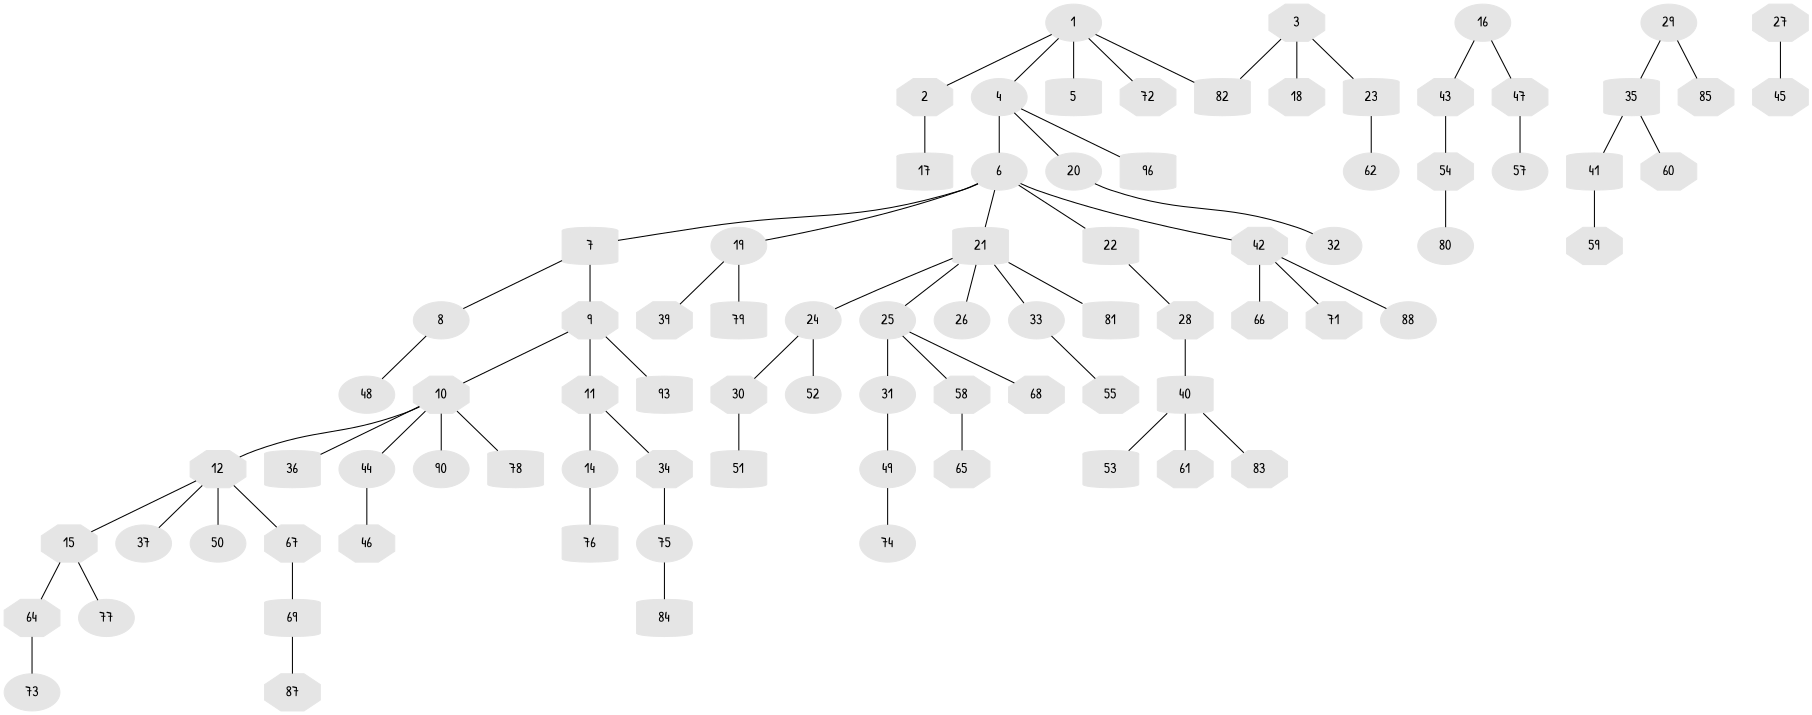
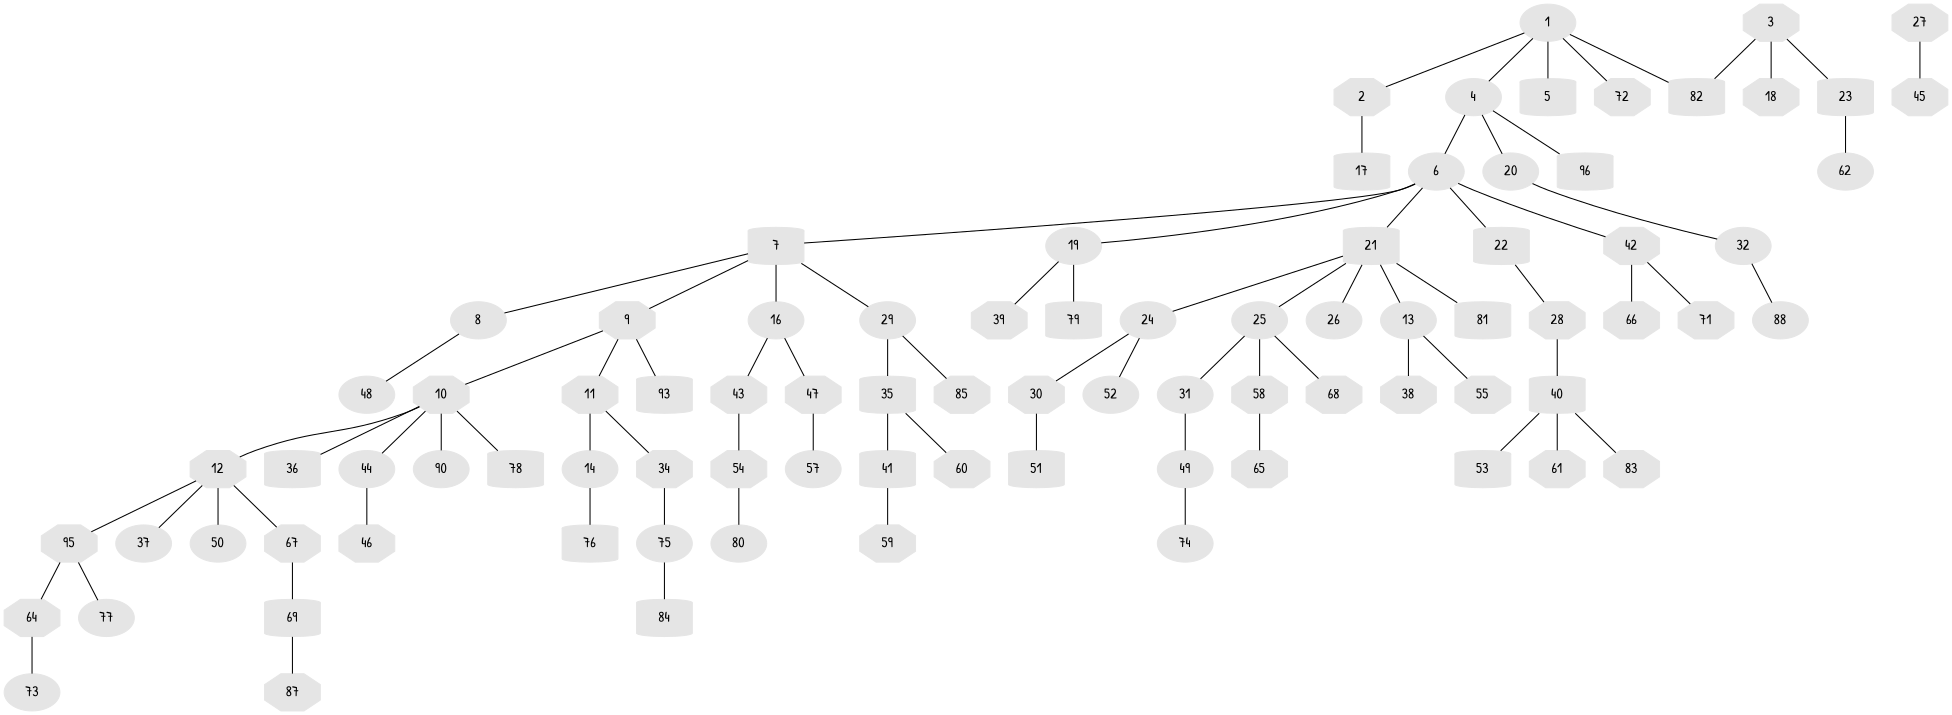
none -> (776, 283)
(1334, 283) -> (1762, 283)
none -> (835, 285)
(1036, 320) -> (1408, 320)
none -> (1408, 395)
(69, 544) -> (69, 544)
